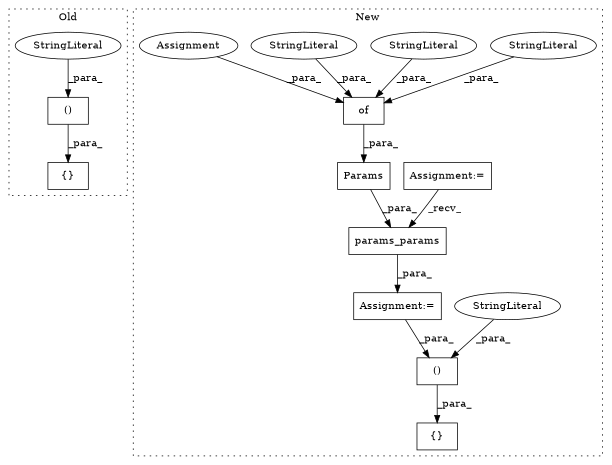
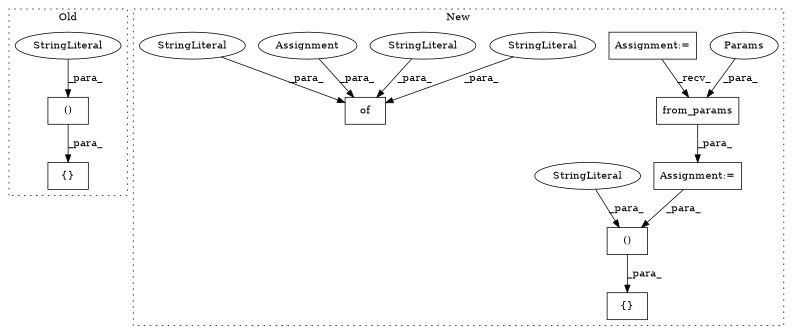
(364, 140) -> none
(364, 176) -> (744, 46)
(398, 241) -> (698, 111)
